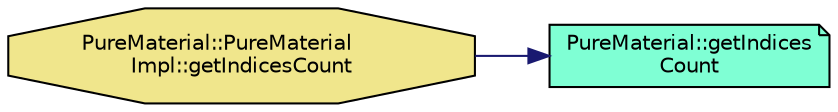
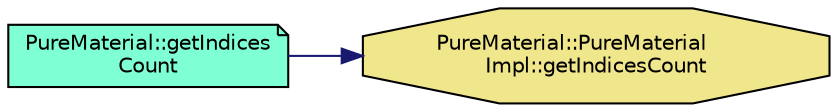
(502, 56) -> (315, 56)
